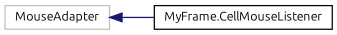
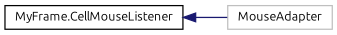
(138, 17) -> (212, 17)
